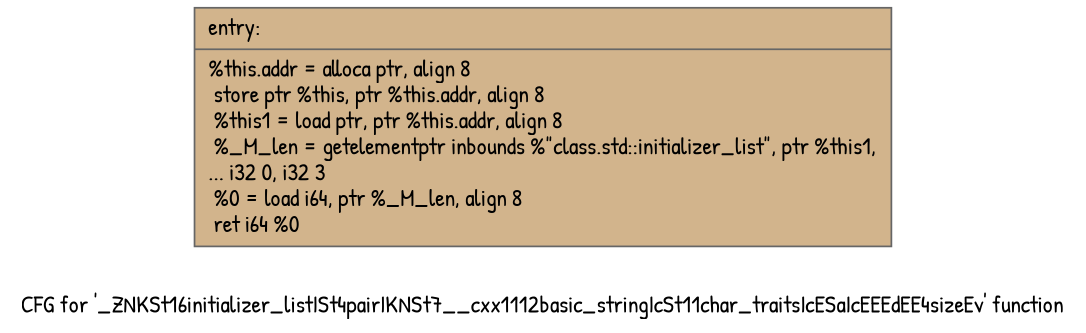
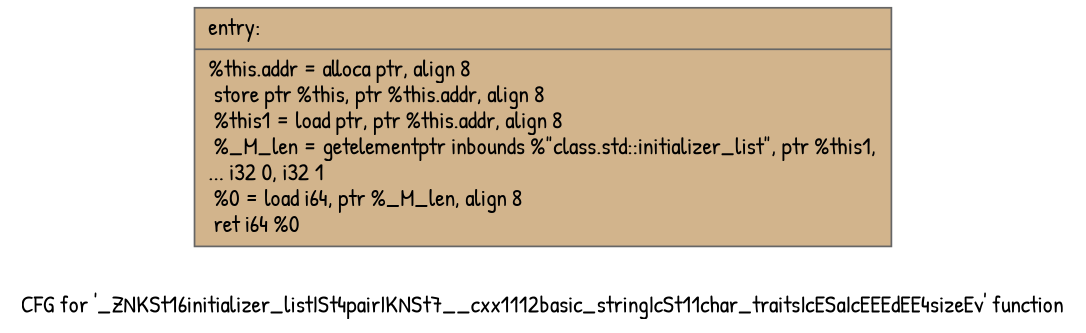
(267, 173) -> (266, 173)
